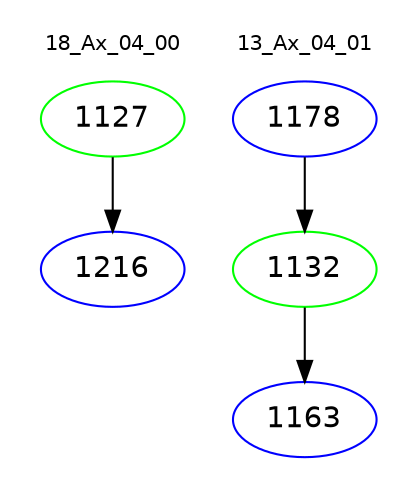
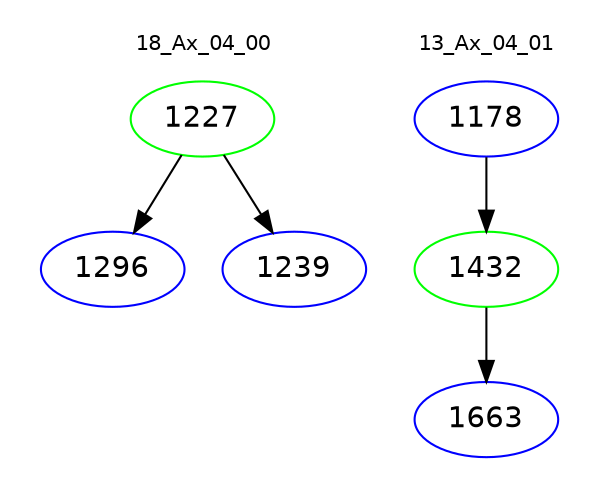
(113, 119) -> (202, 119)
(113, 269) -> (113, 269)
none -> (294, 269)
(305, 269) -> (486, 269)
(305, 420) -> (486, 420)
